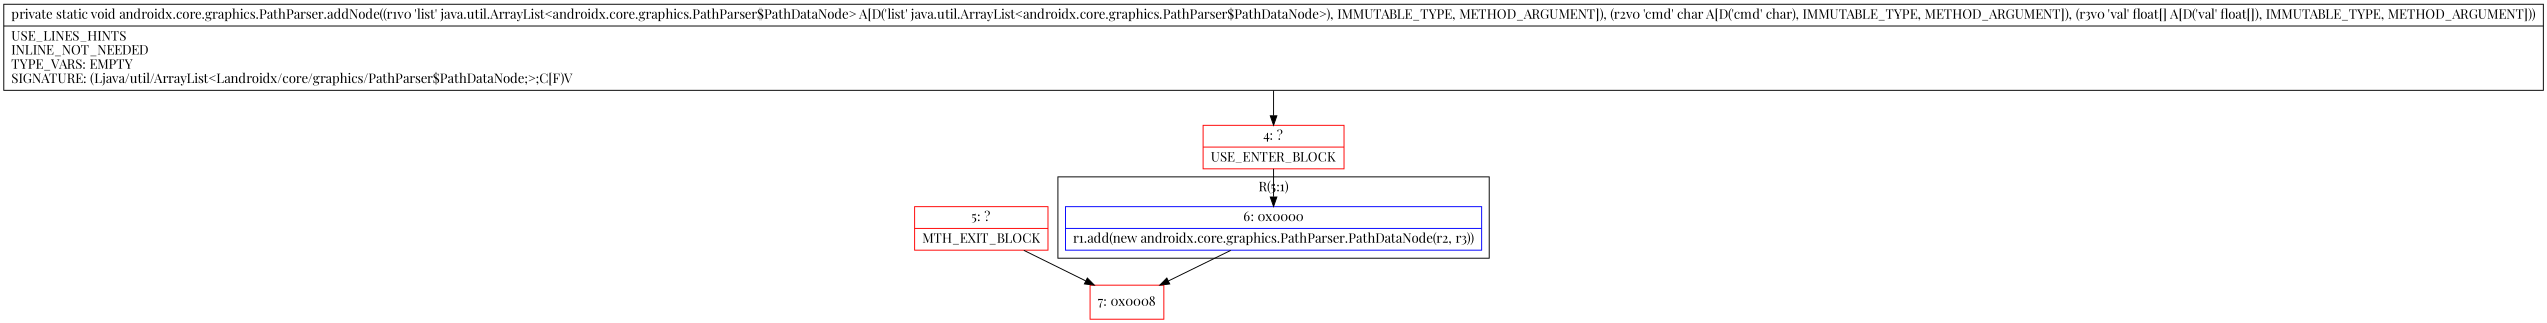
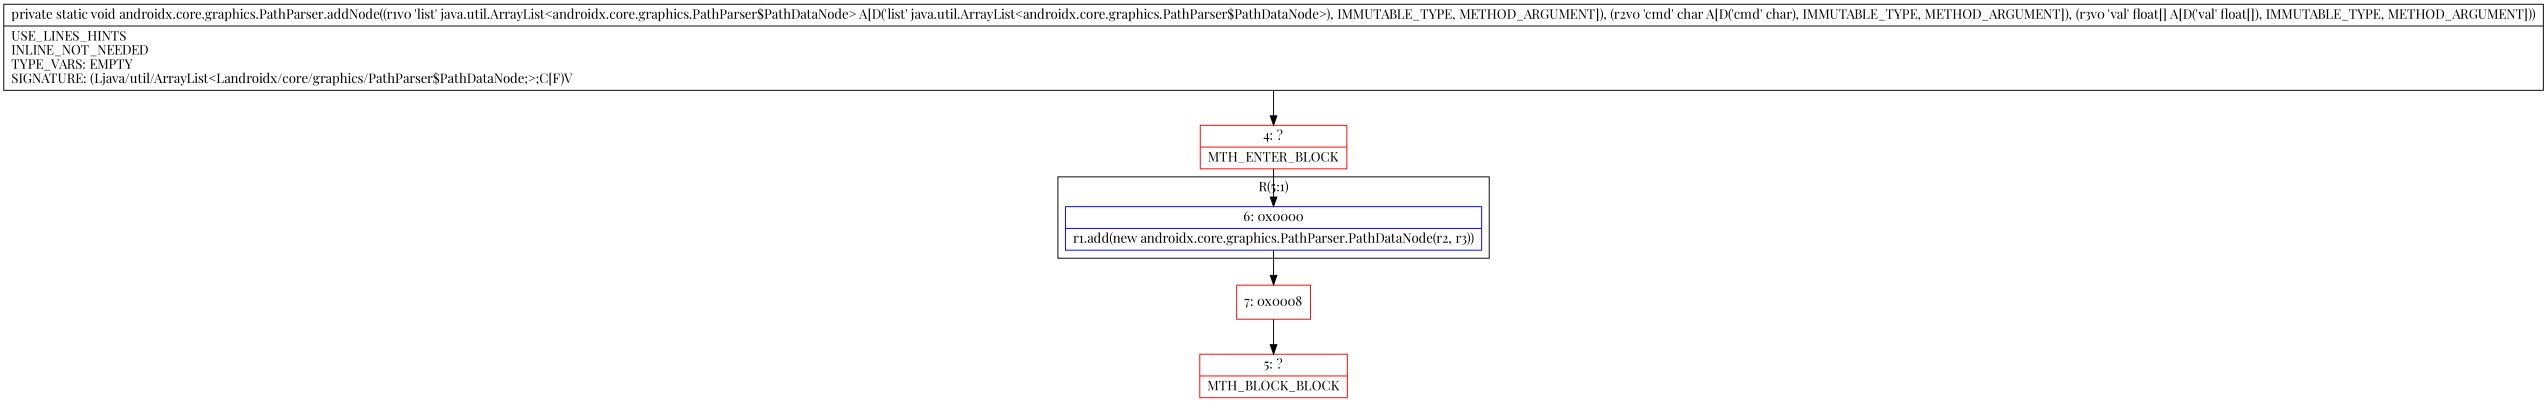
(1274, 157) -> (1274, 157)
(981, 239) -> (1274, 386)
(1055, 266) -> (1274, 332)
